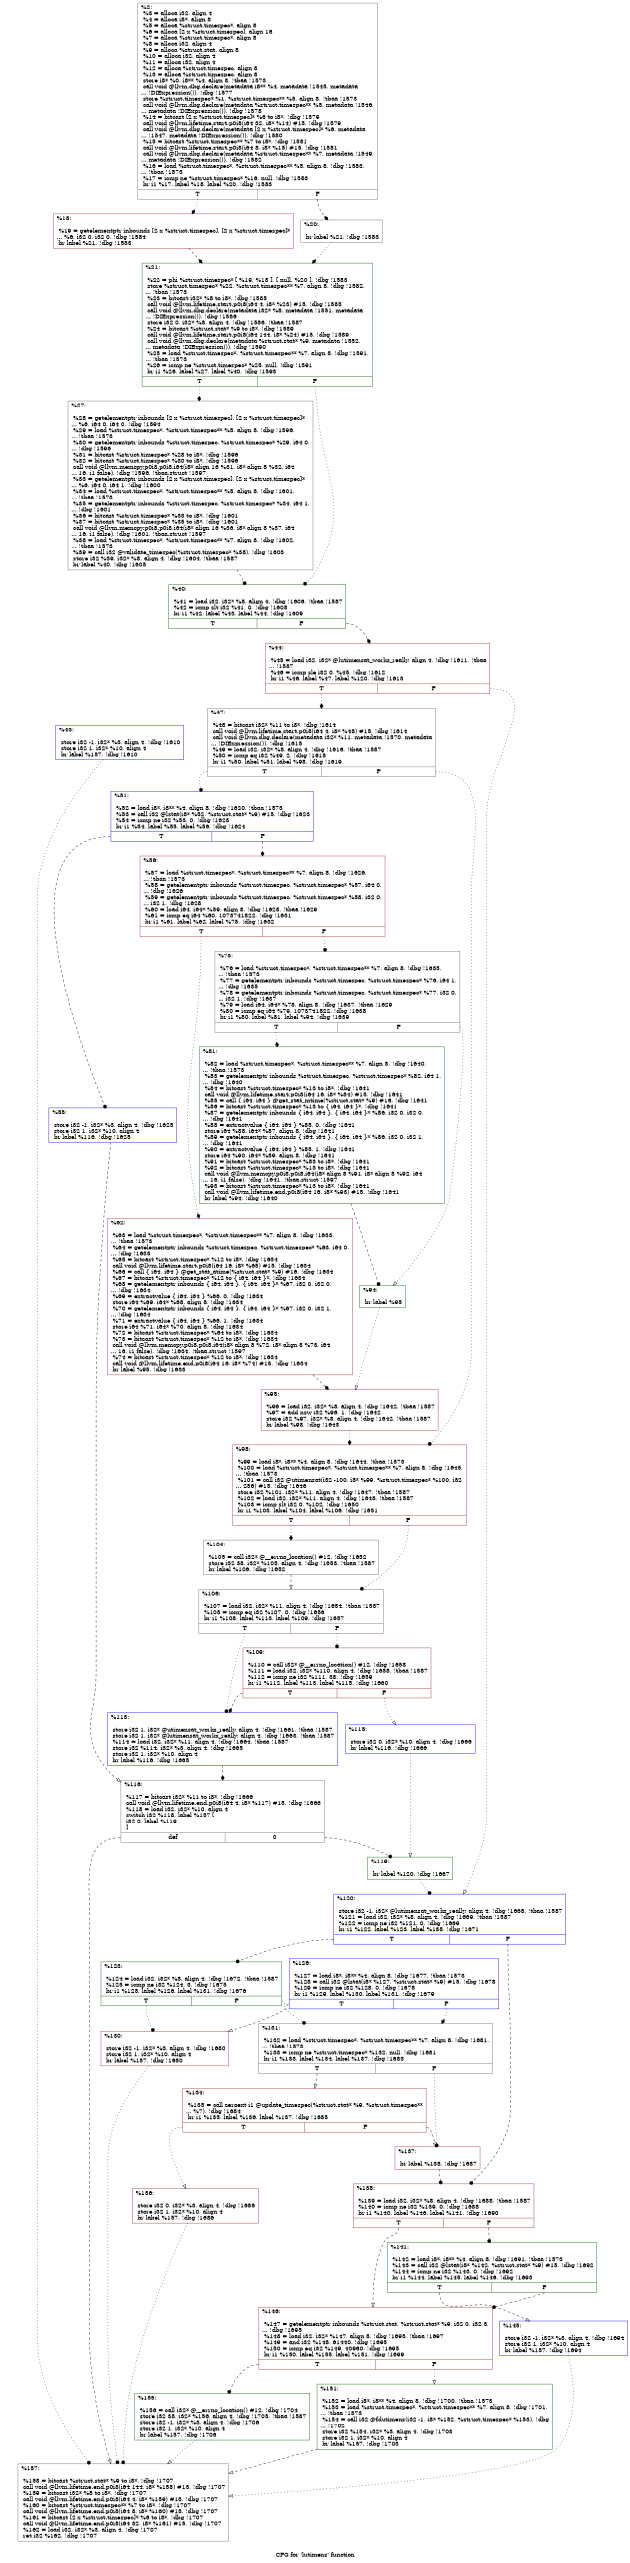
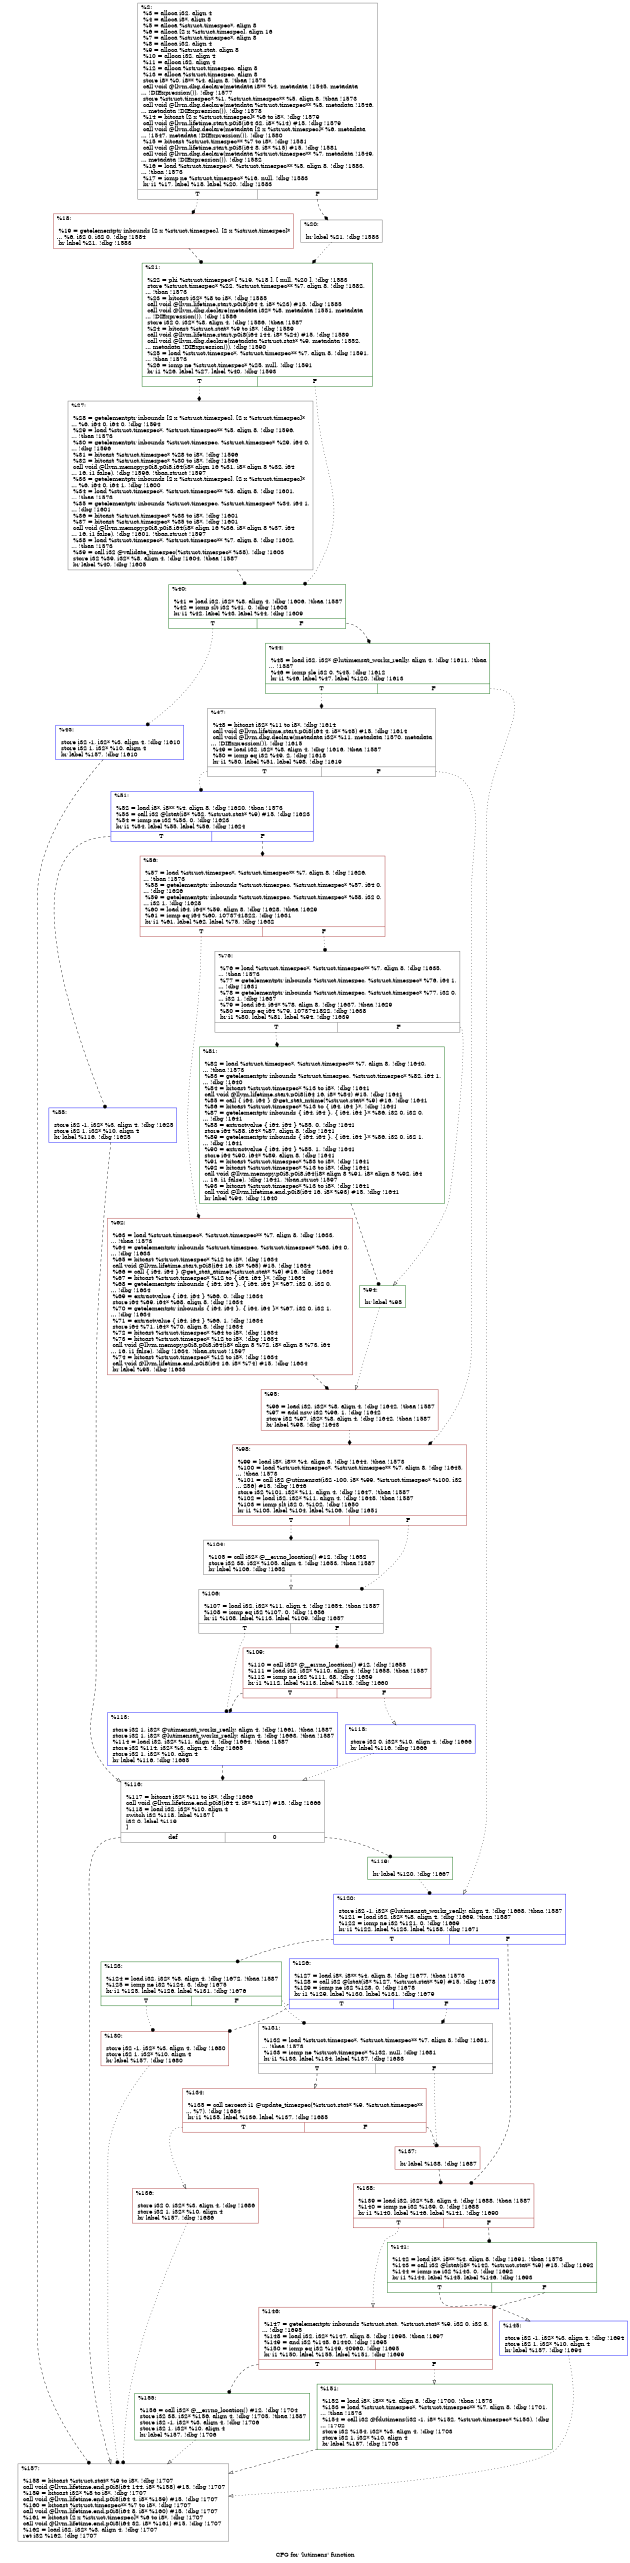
(194, 254) -> (194, 254)
(378, 668) -> (378, 668)
none -> (192, 683)
(238, 987) -> (238, 987)
(471, 1100) -> (471, 1100)
(37, 1607) -> (37, 1607)
(410, 1803) -> (340, 1766)
(262, 2020) -> (262, 2020)
(377, 2262) -> (377, 2262)
